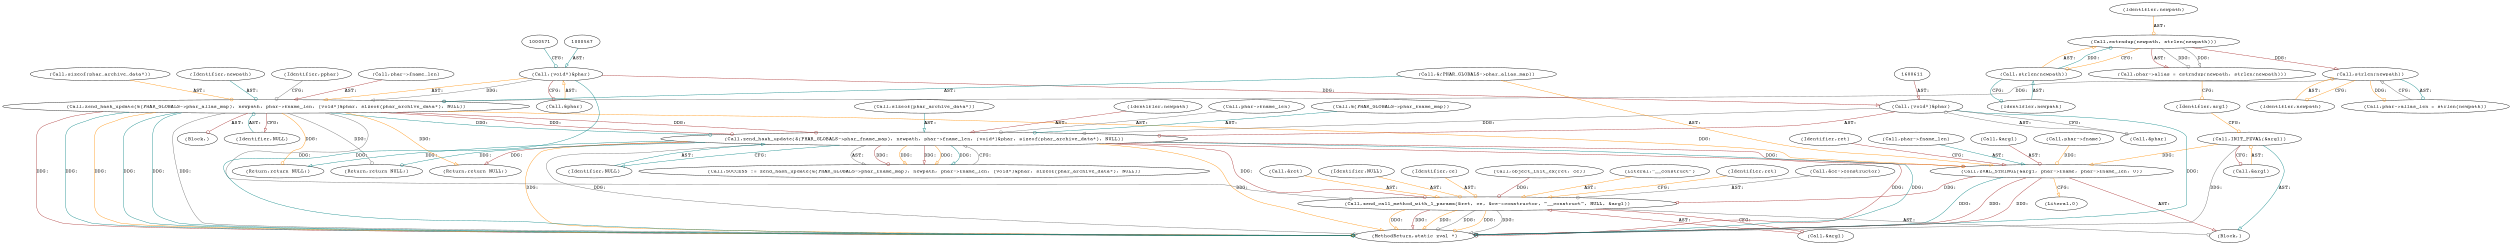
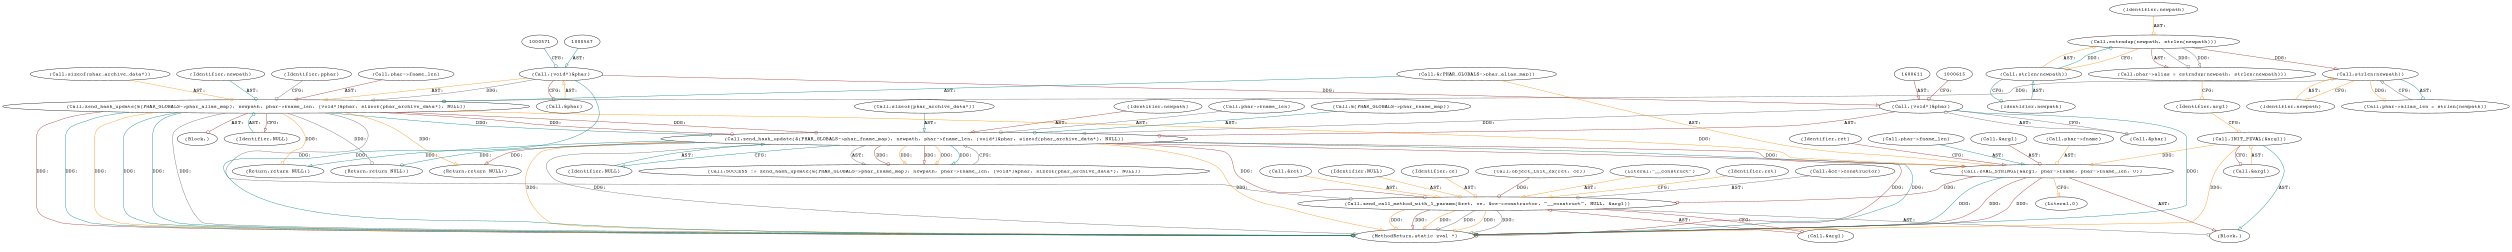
none -> (1955, 74)
(2072, 155) -> (2072, 155)
(1901, 227) -> (1901, 227)
